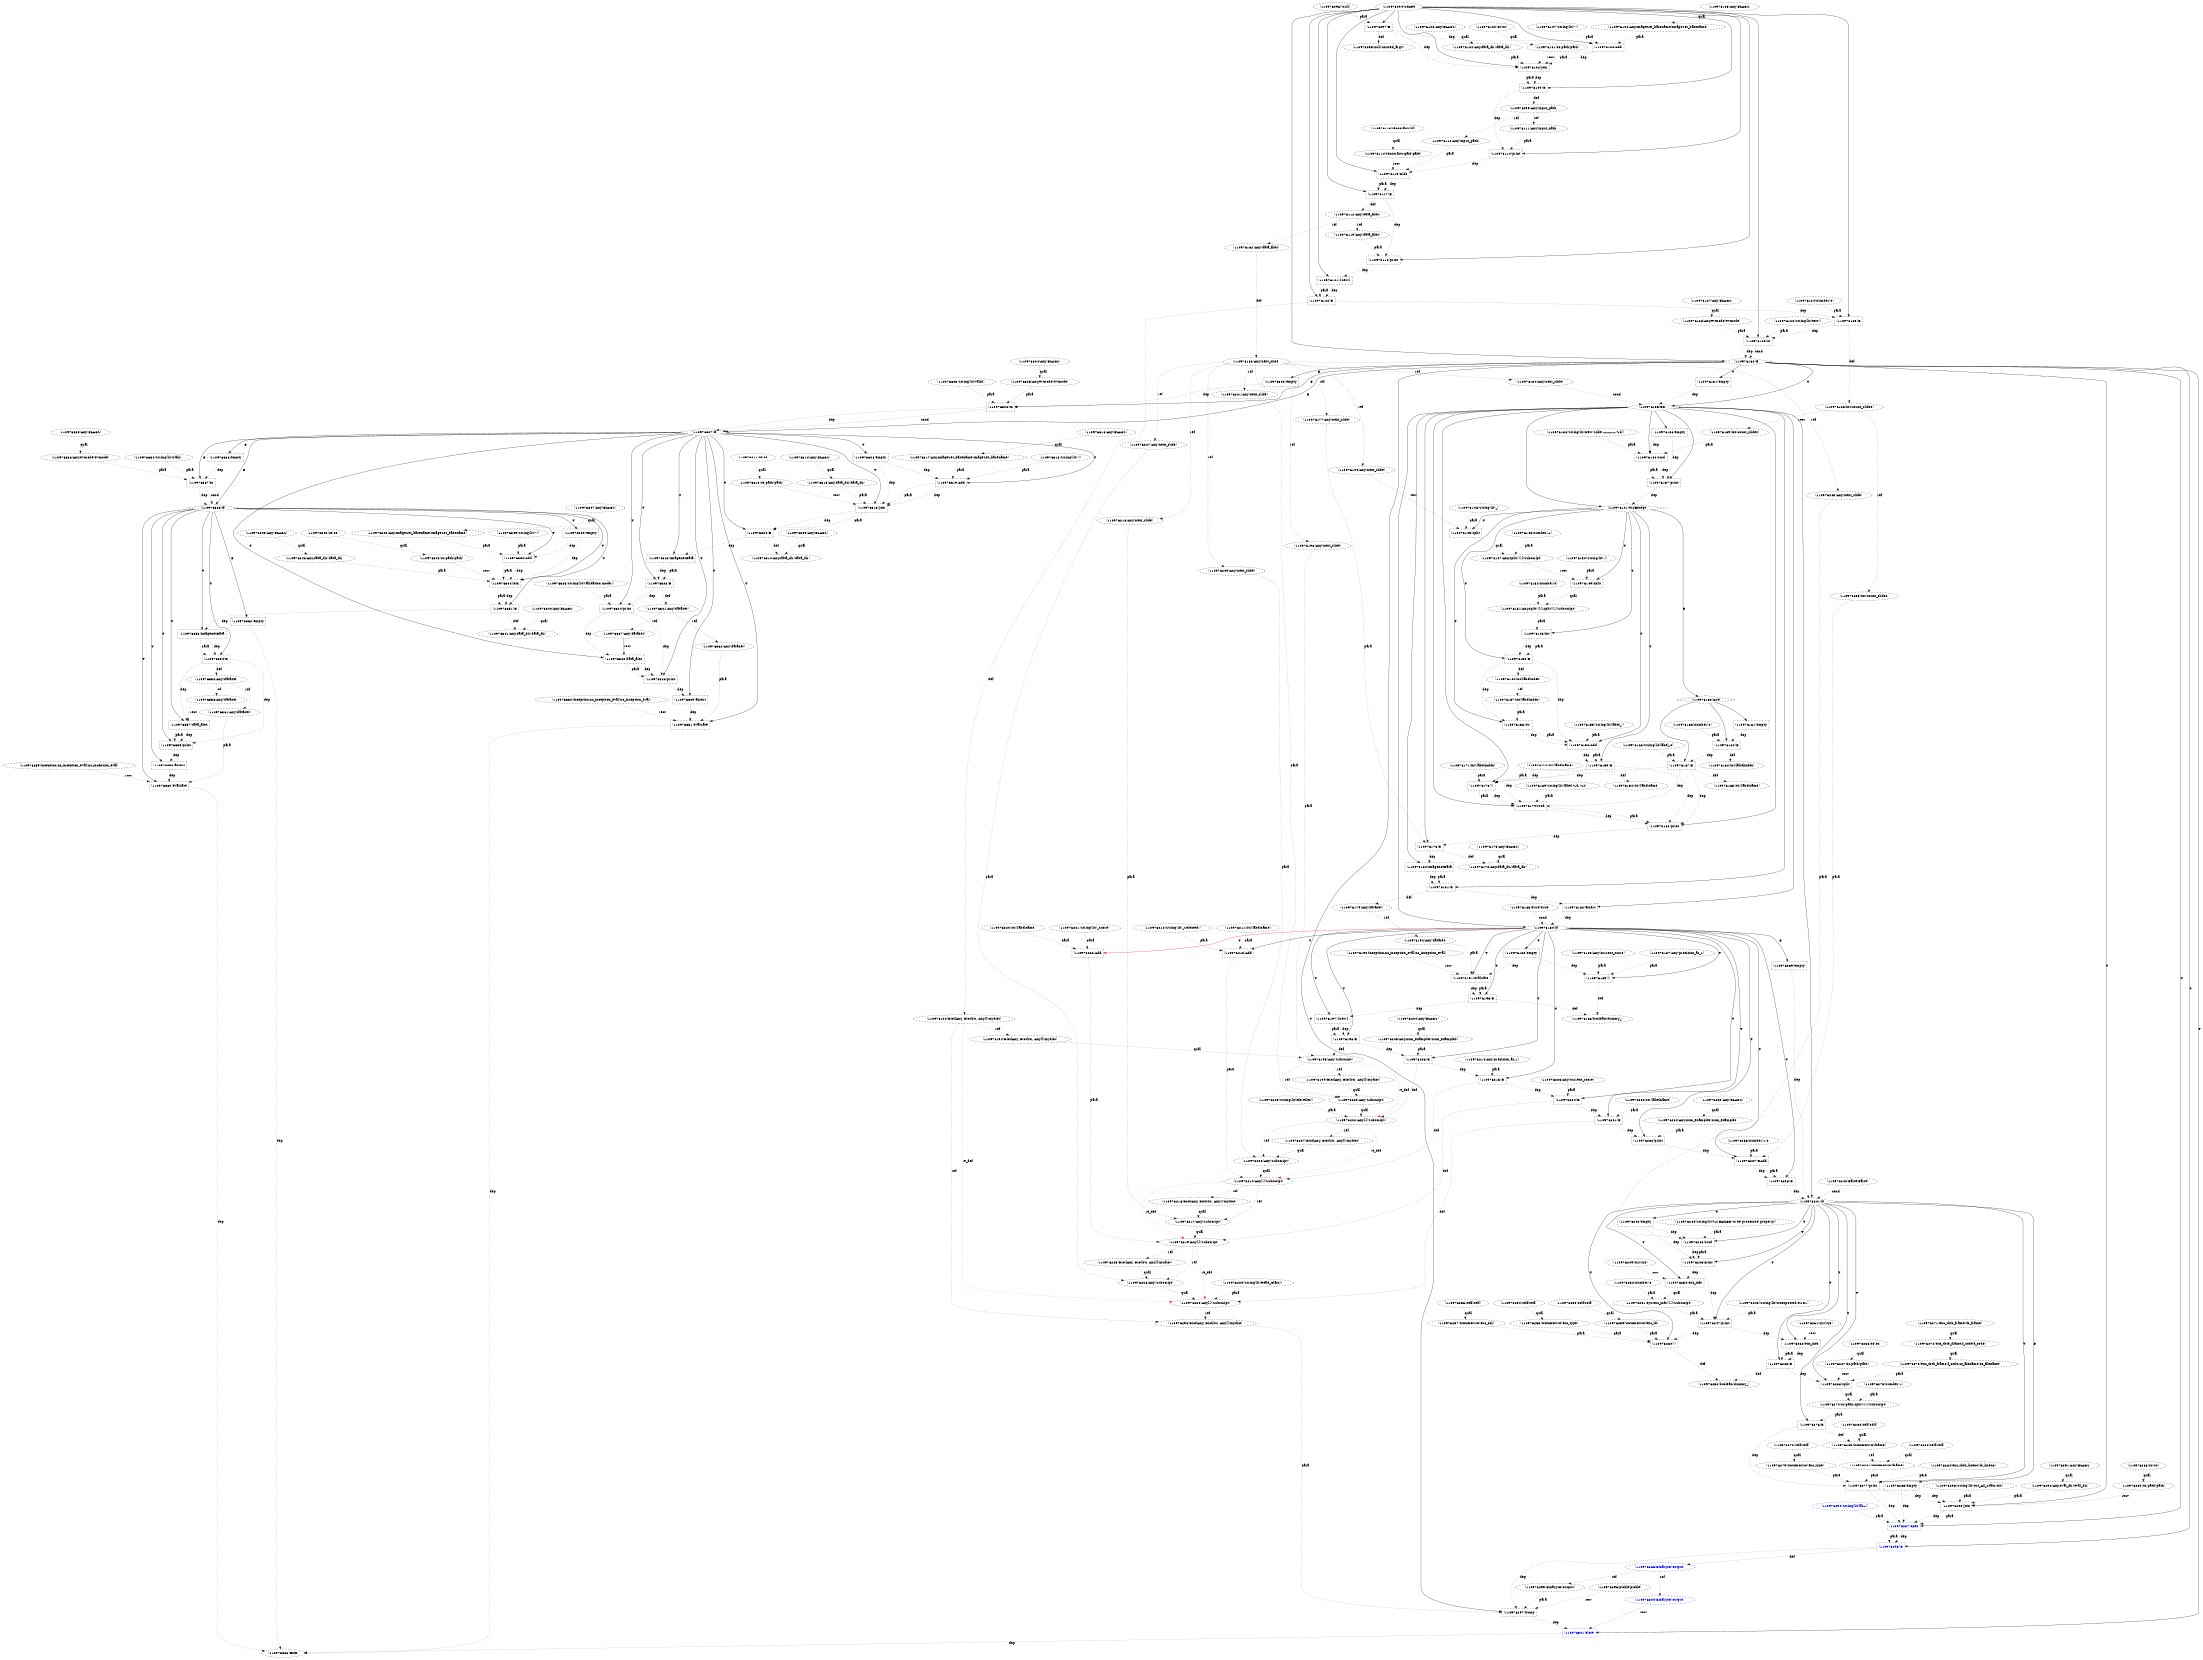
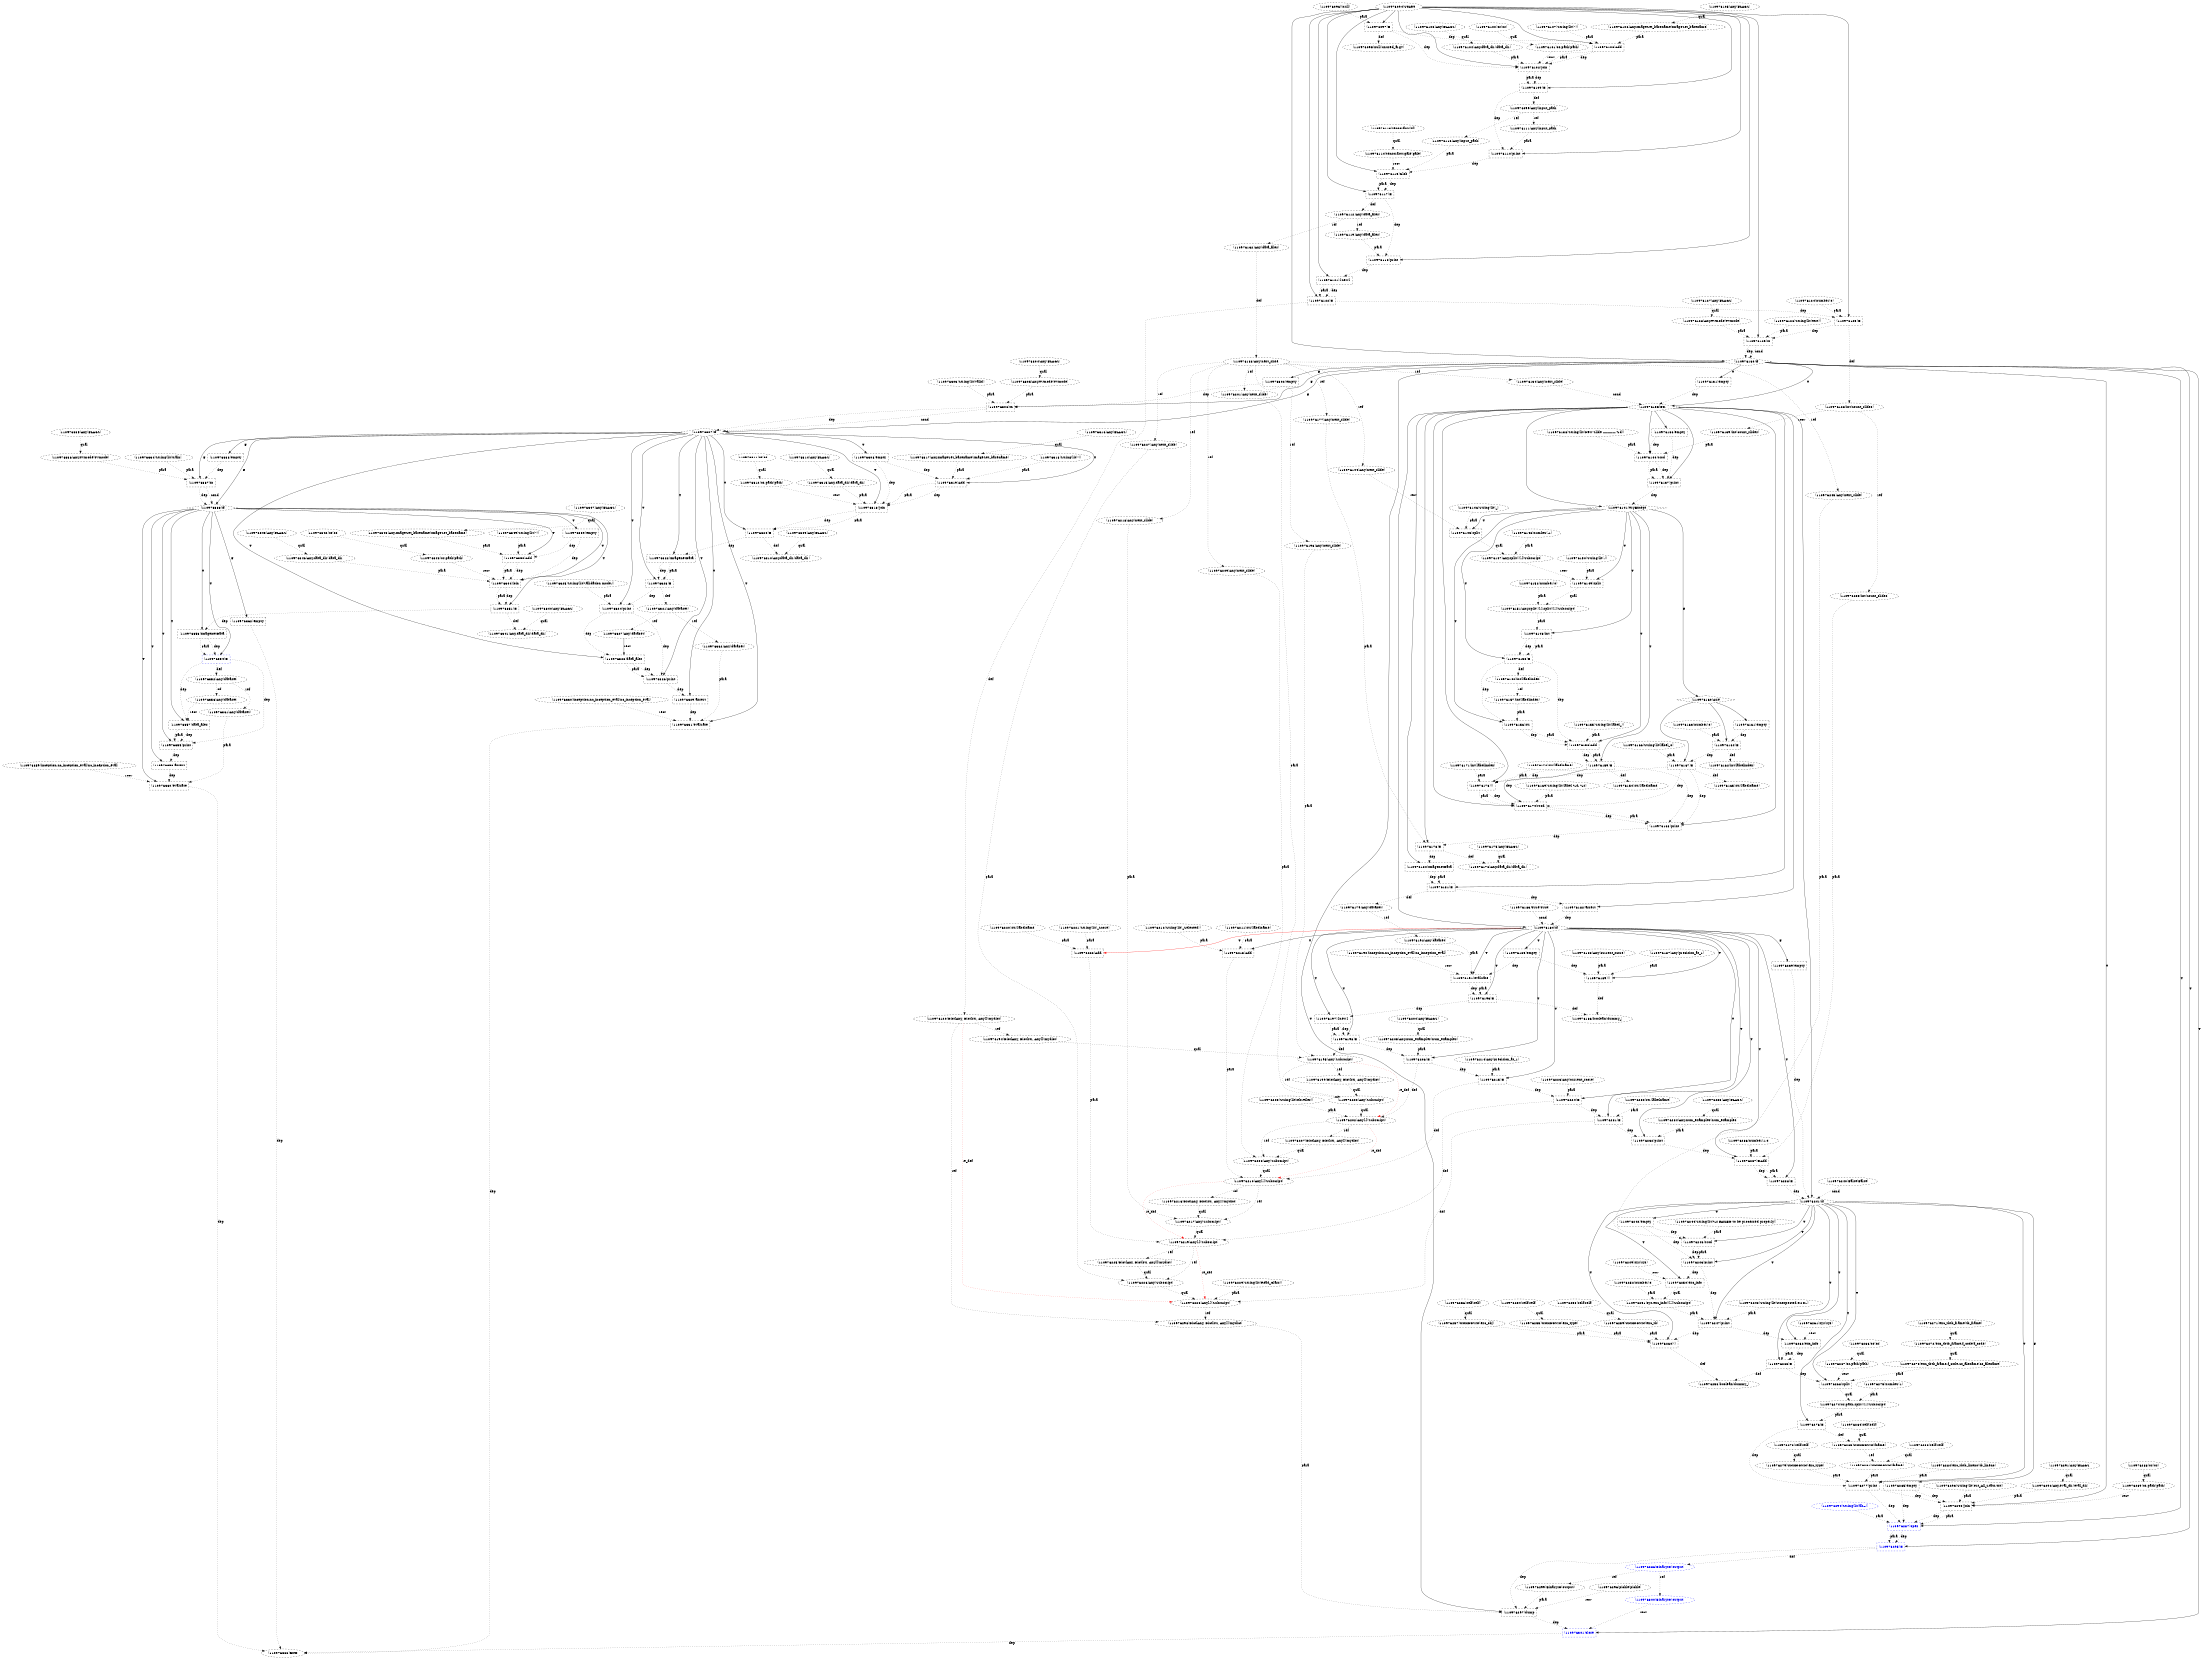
(1533, 778) -> (1533, 778)
